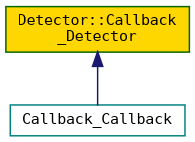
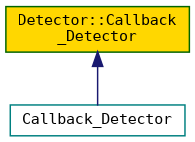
(98, 120) -> (98, 120)
